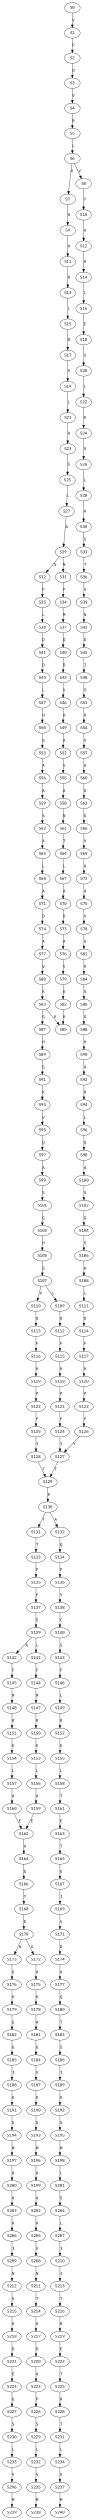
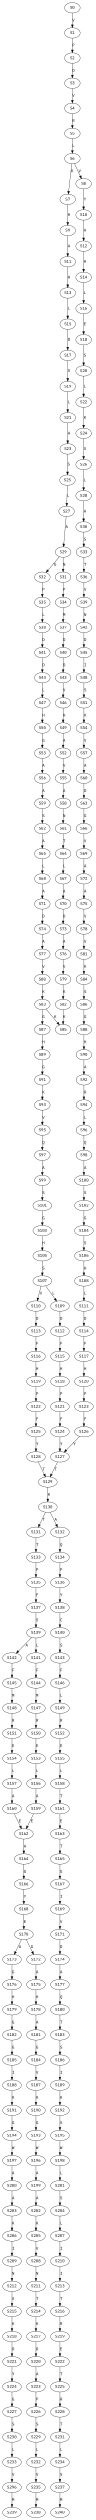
(13, 2374) -> (13, 2374)
